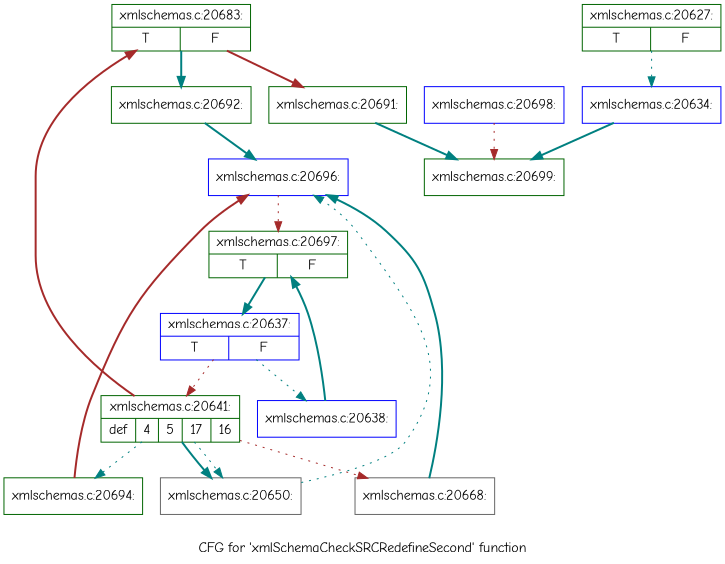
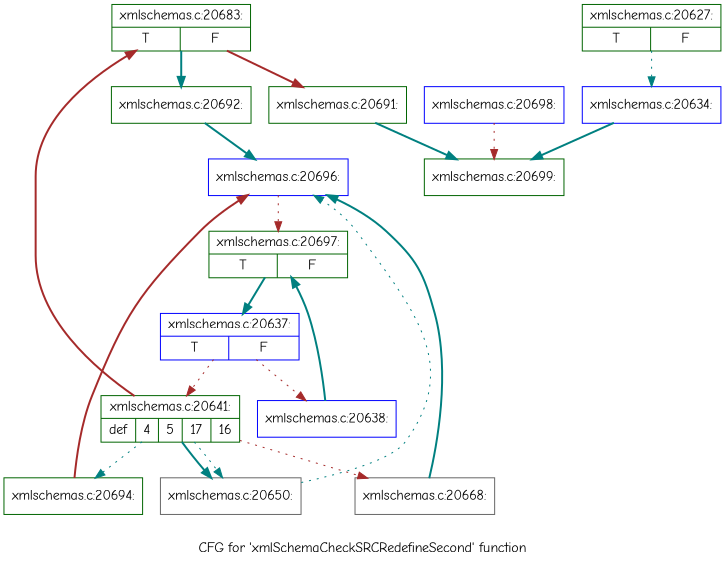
(277, 377) -> (277, 377)
